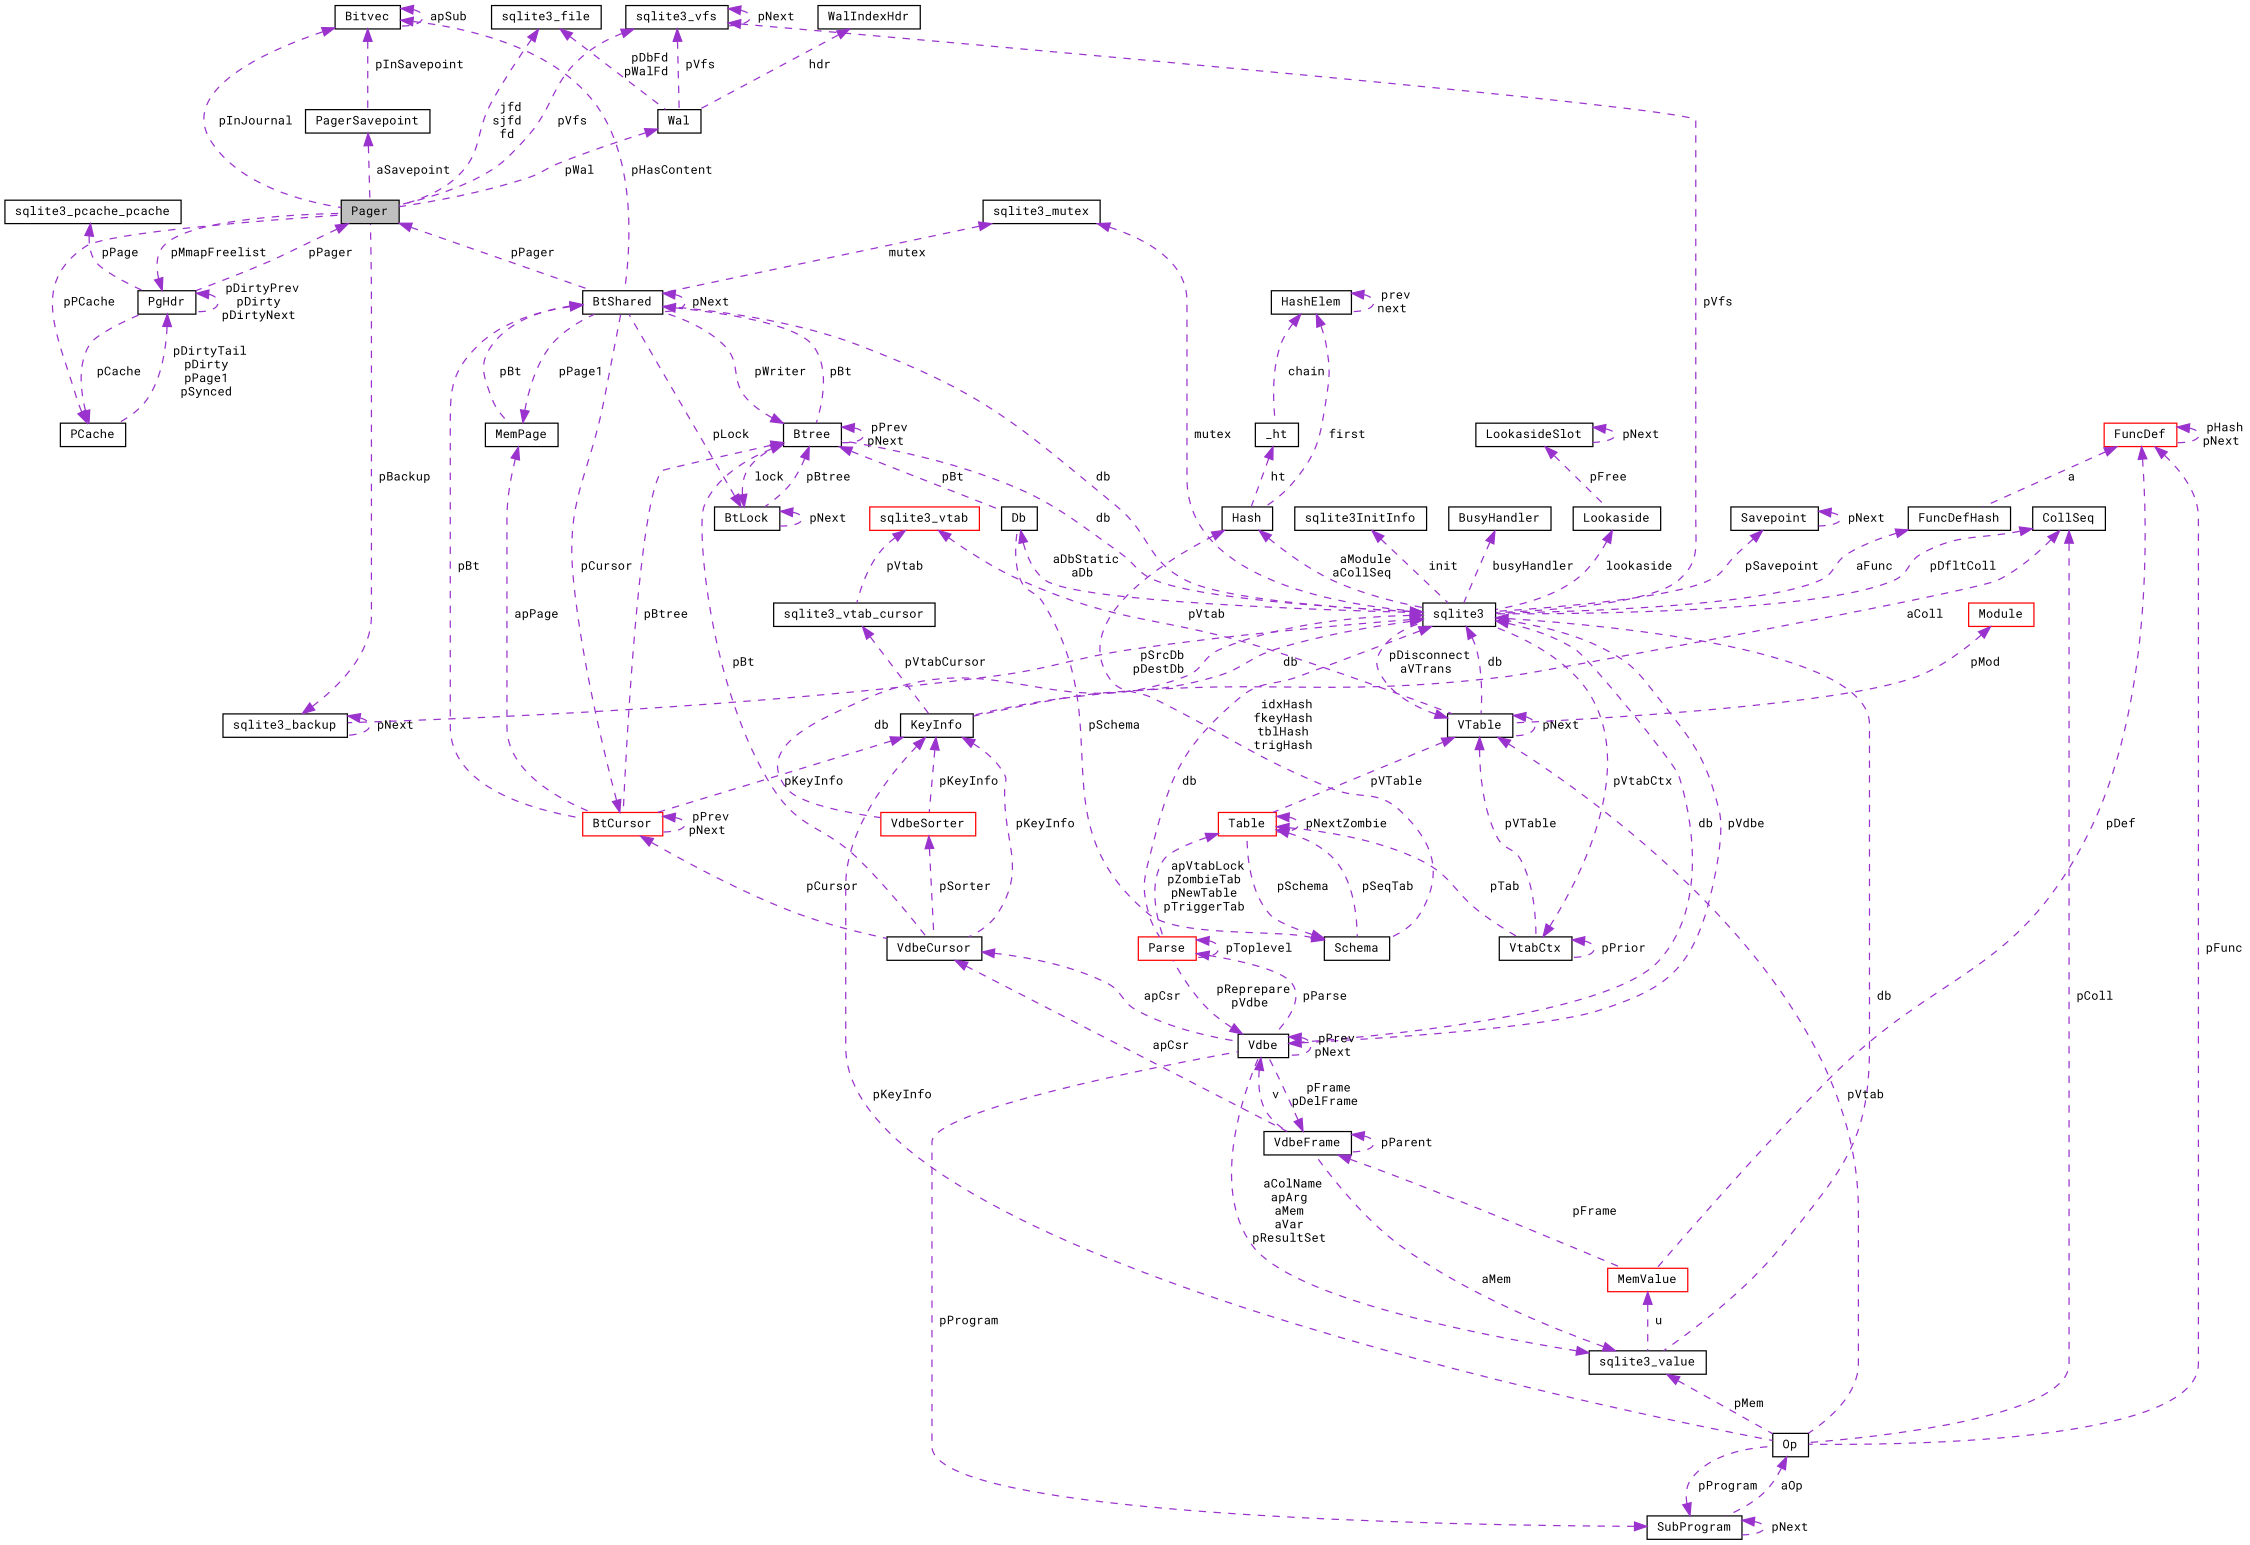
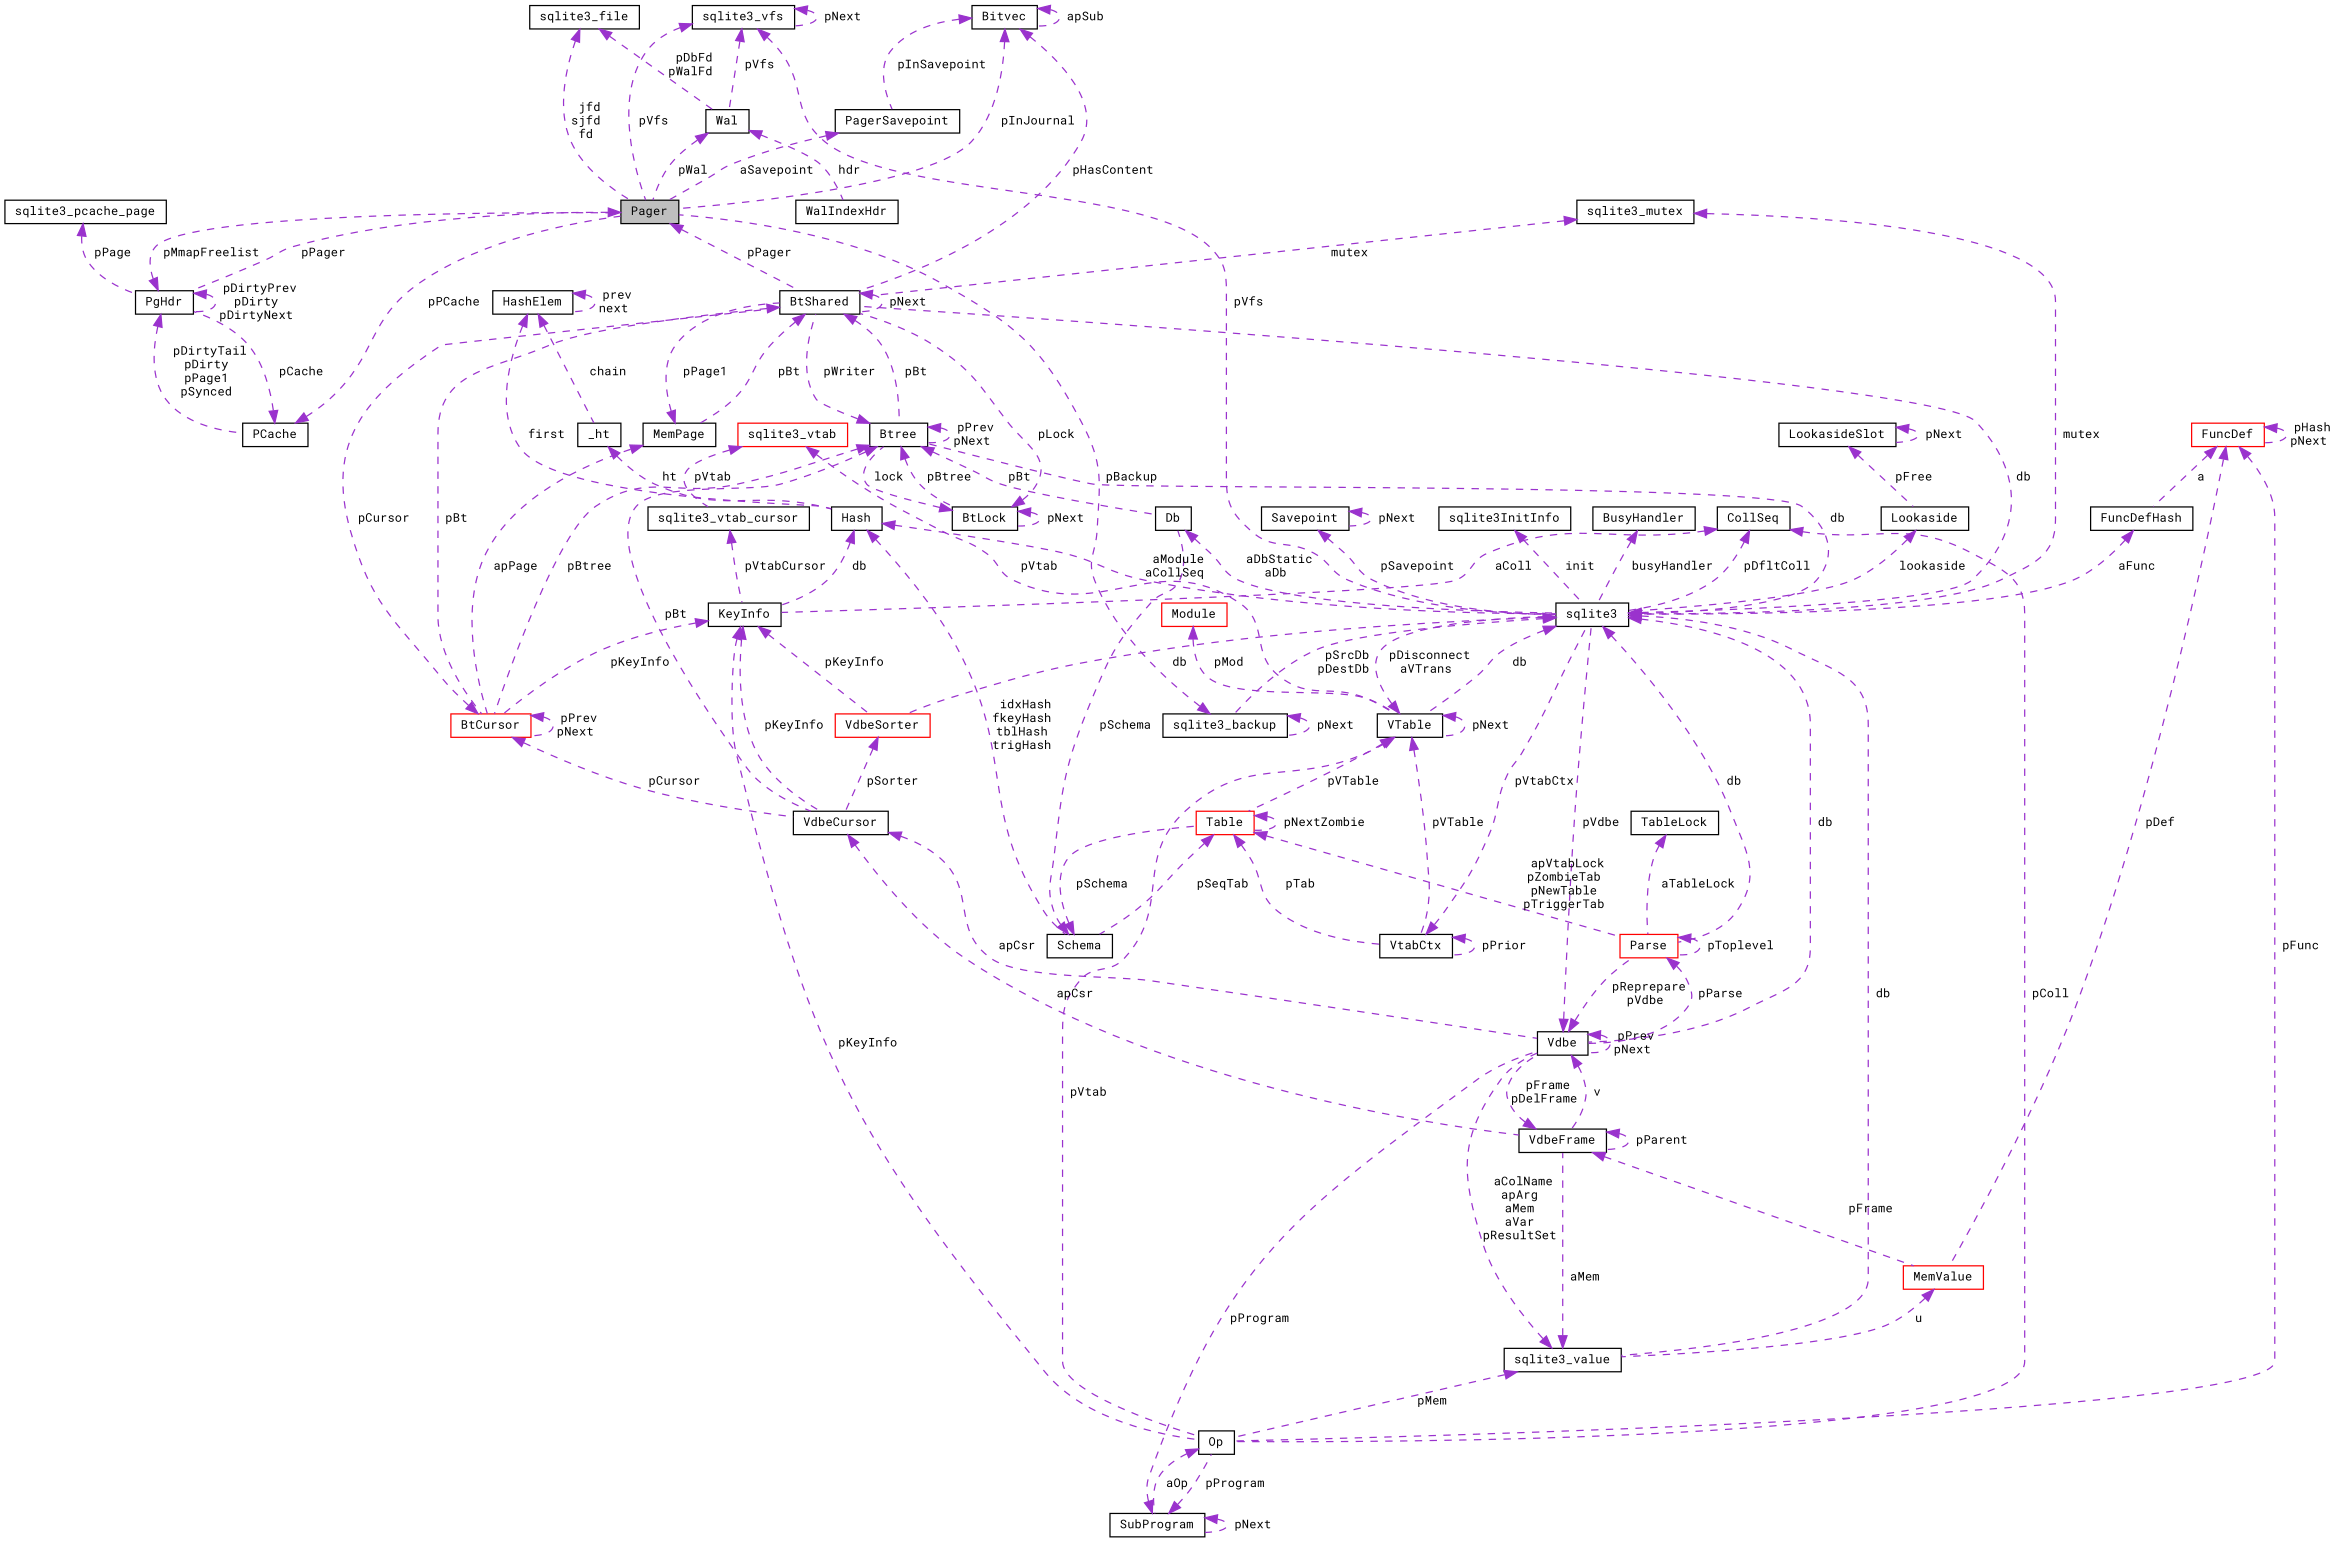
(769, 72) -> (811, 157)
(93, 212) -> (86, 212)
(1206, 679) -> (824, 583)
none -> (1675, 823)
